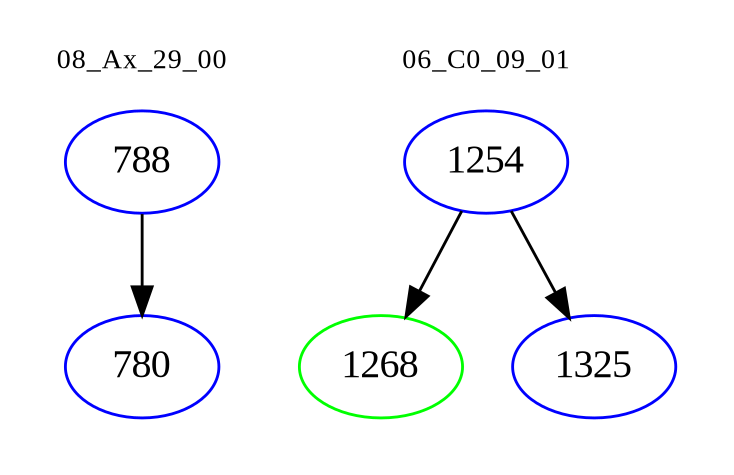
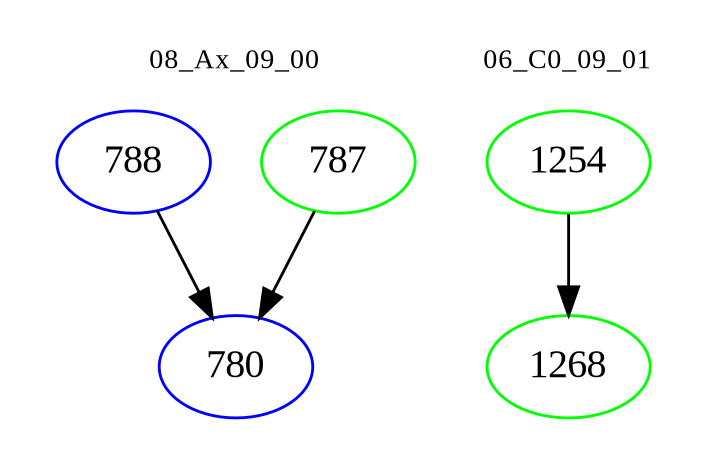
(144, 61) -> (236, 61)
none -> (338, 162)
(486, 162) -> (569, 162)
(594, 367) -> none
